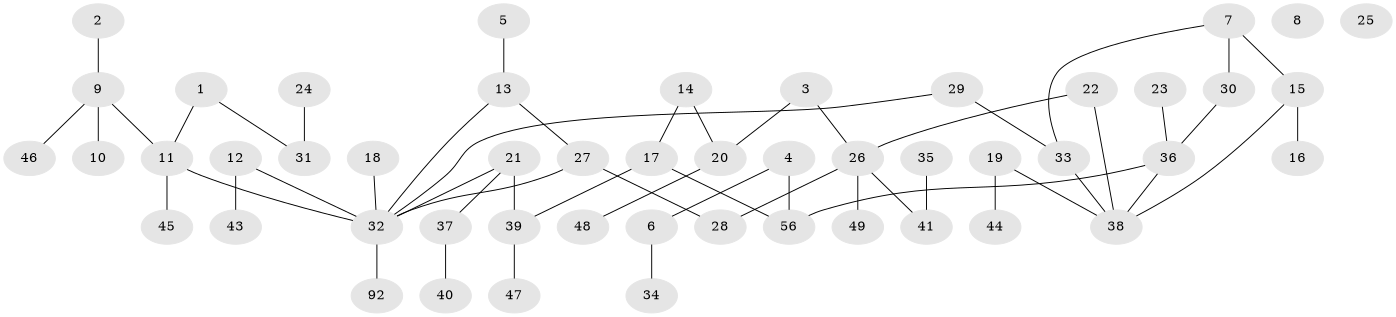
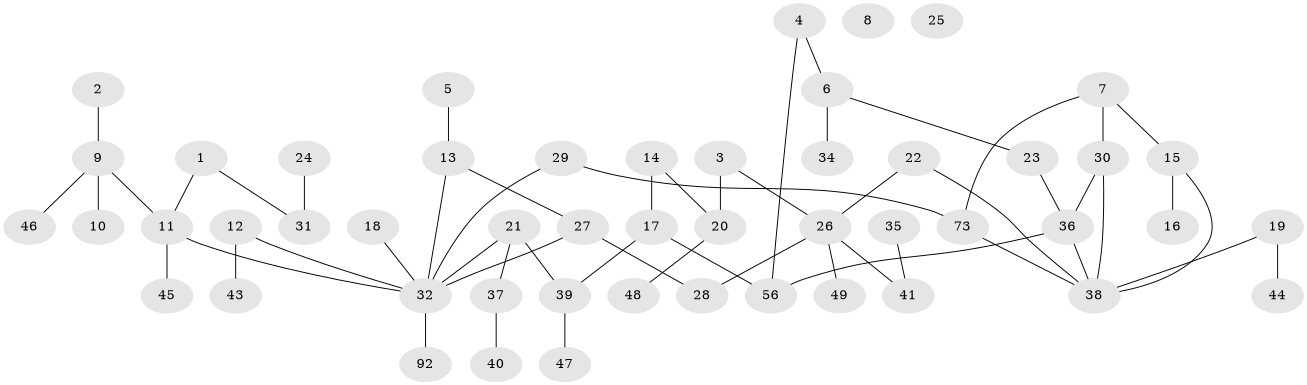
none -> (930, 124)
(1064, 158) -> (963, 227)
none -> (1103, 227)
